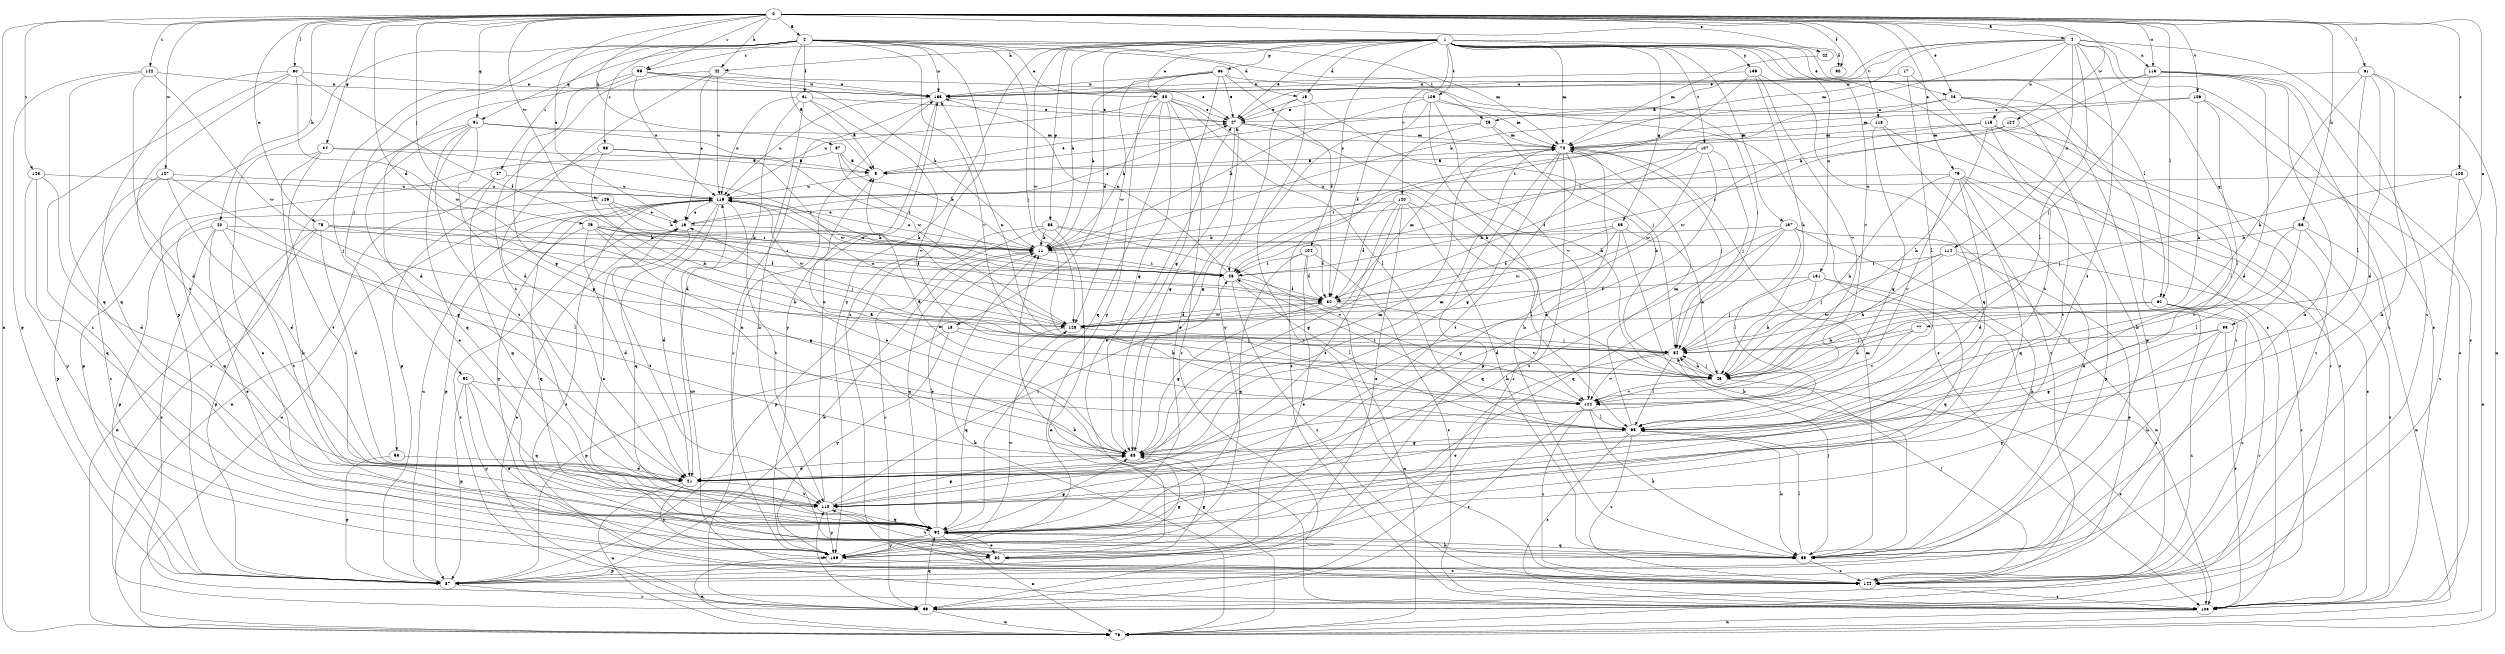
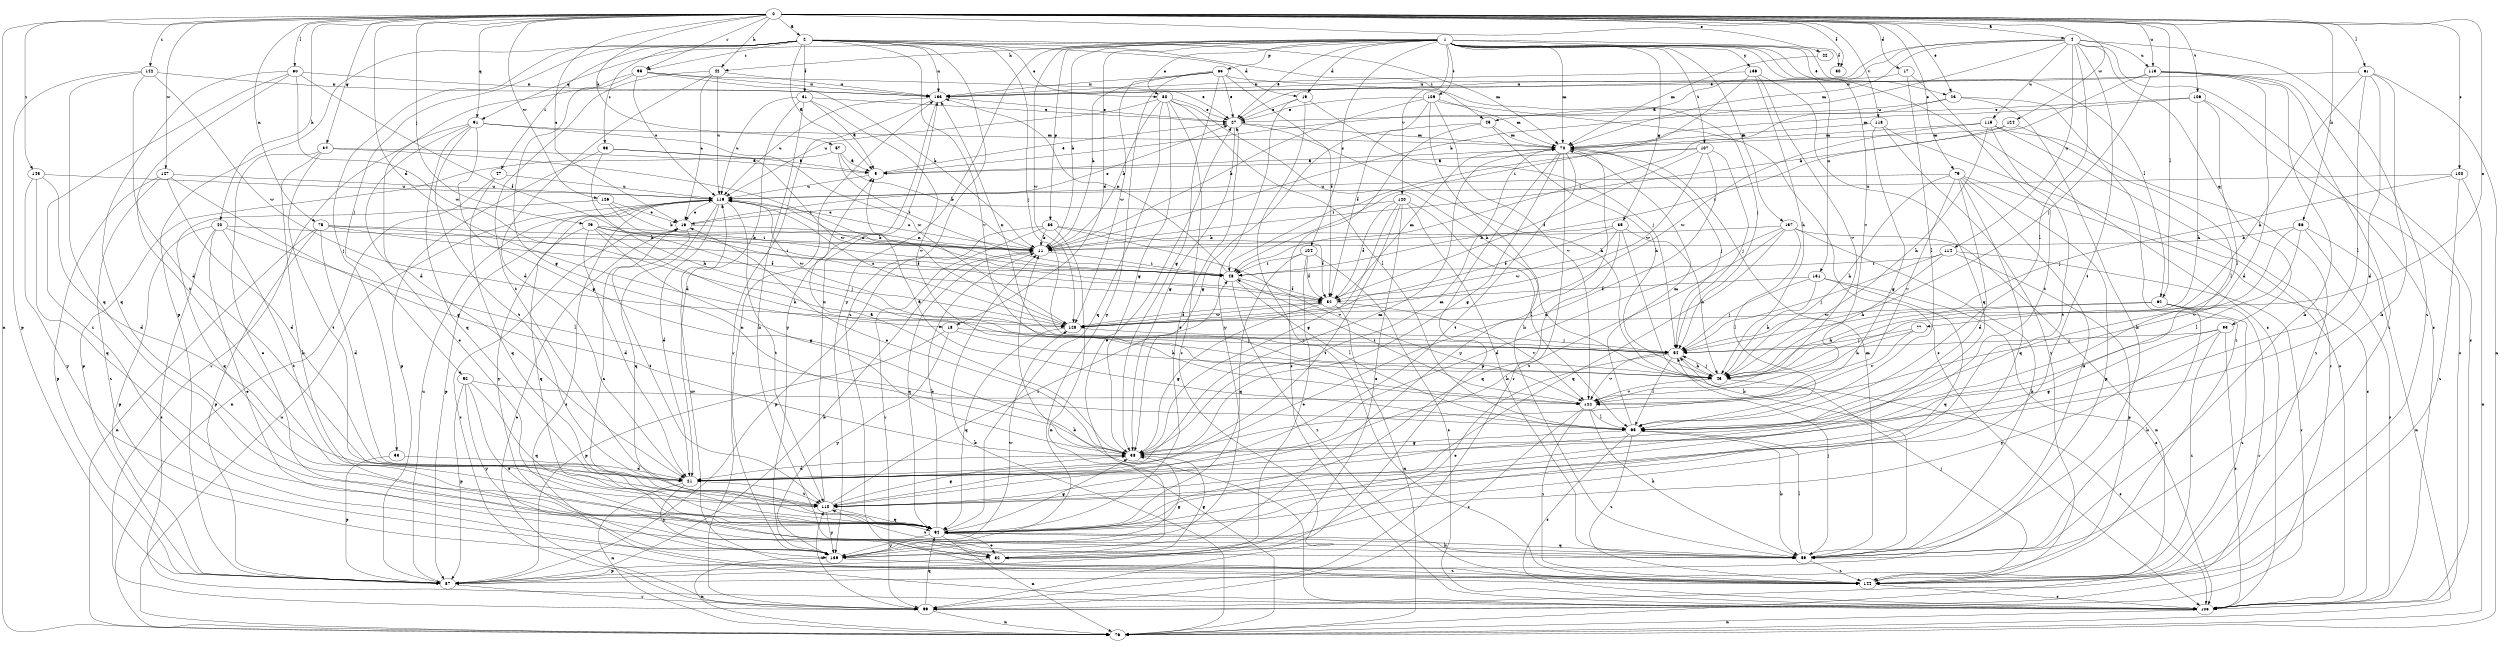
none -> (1353, 17)
(920, 238) -> (920, 238)
(1713, 568) -> none
